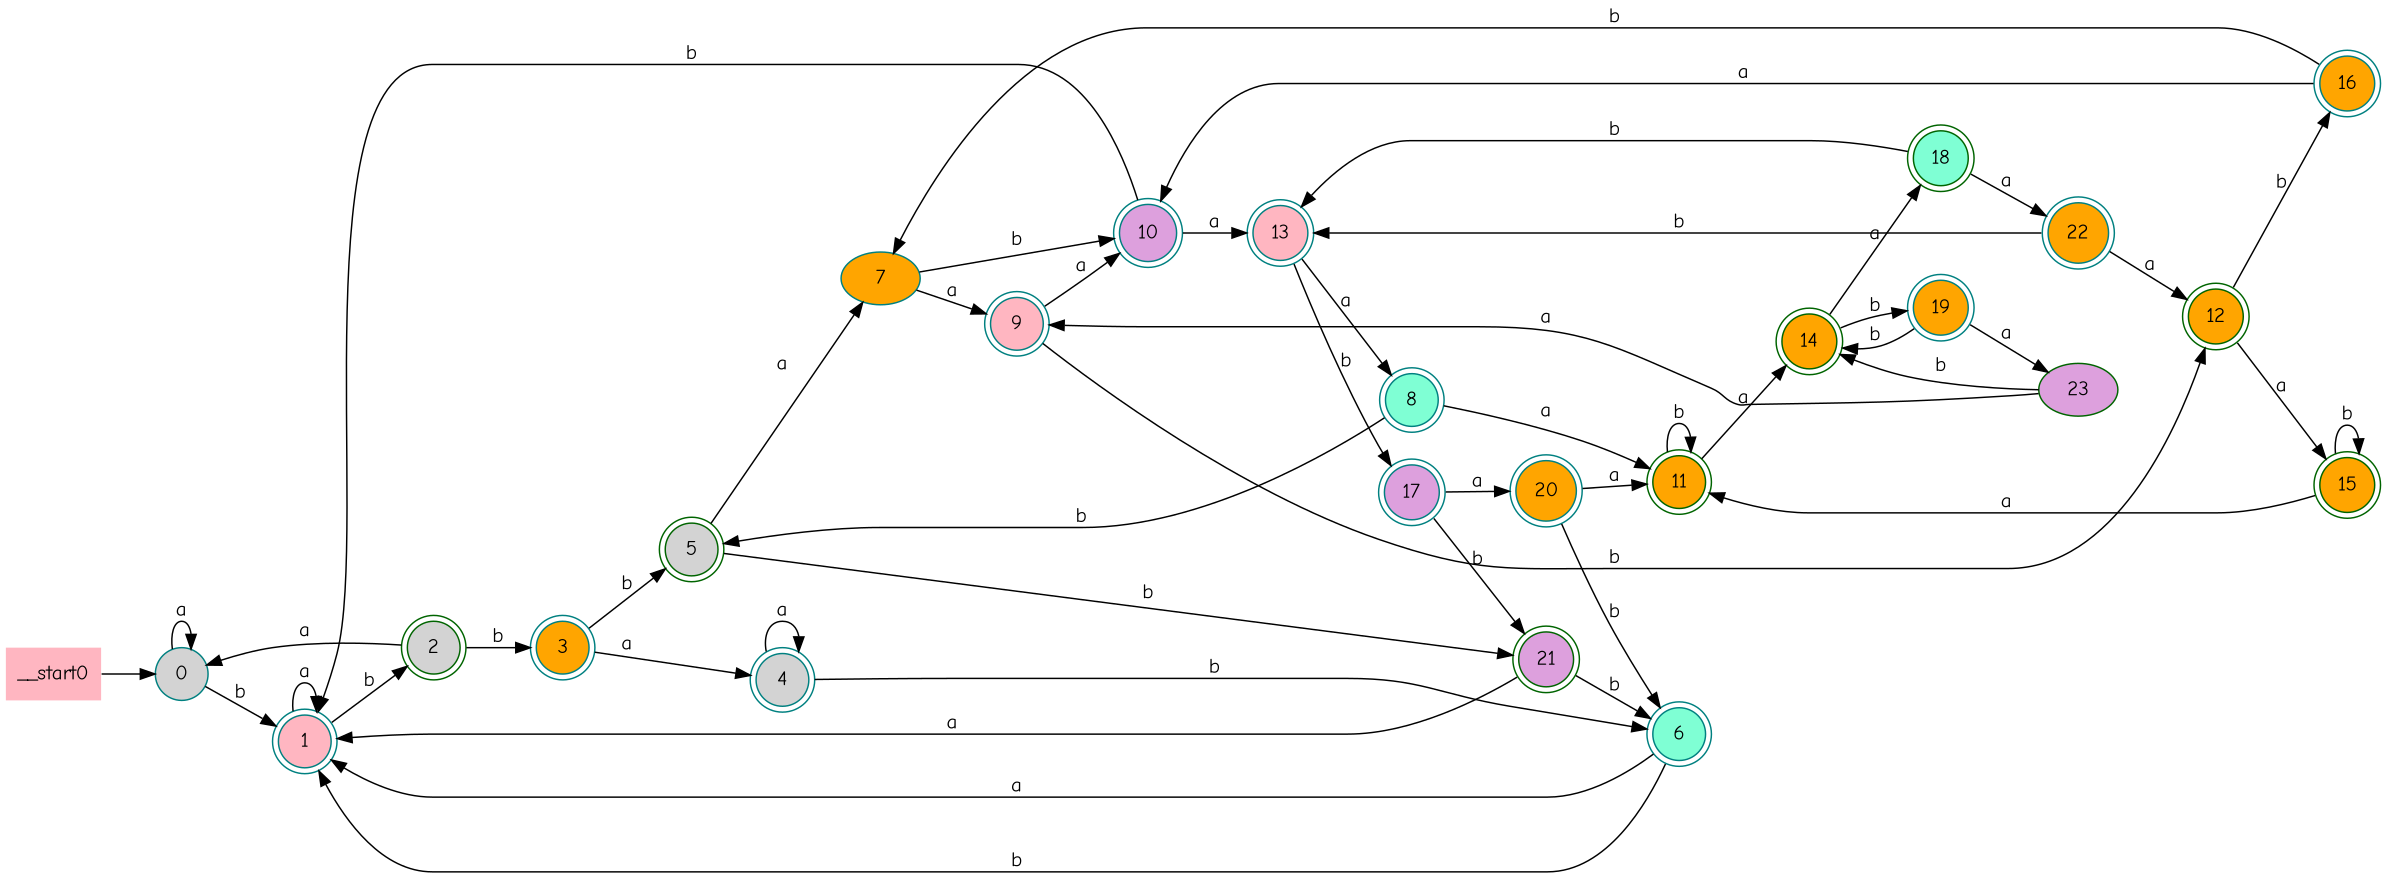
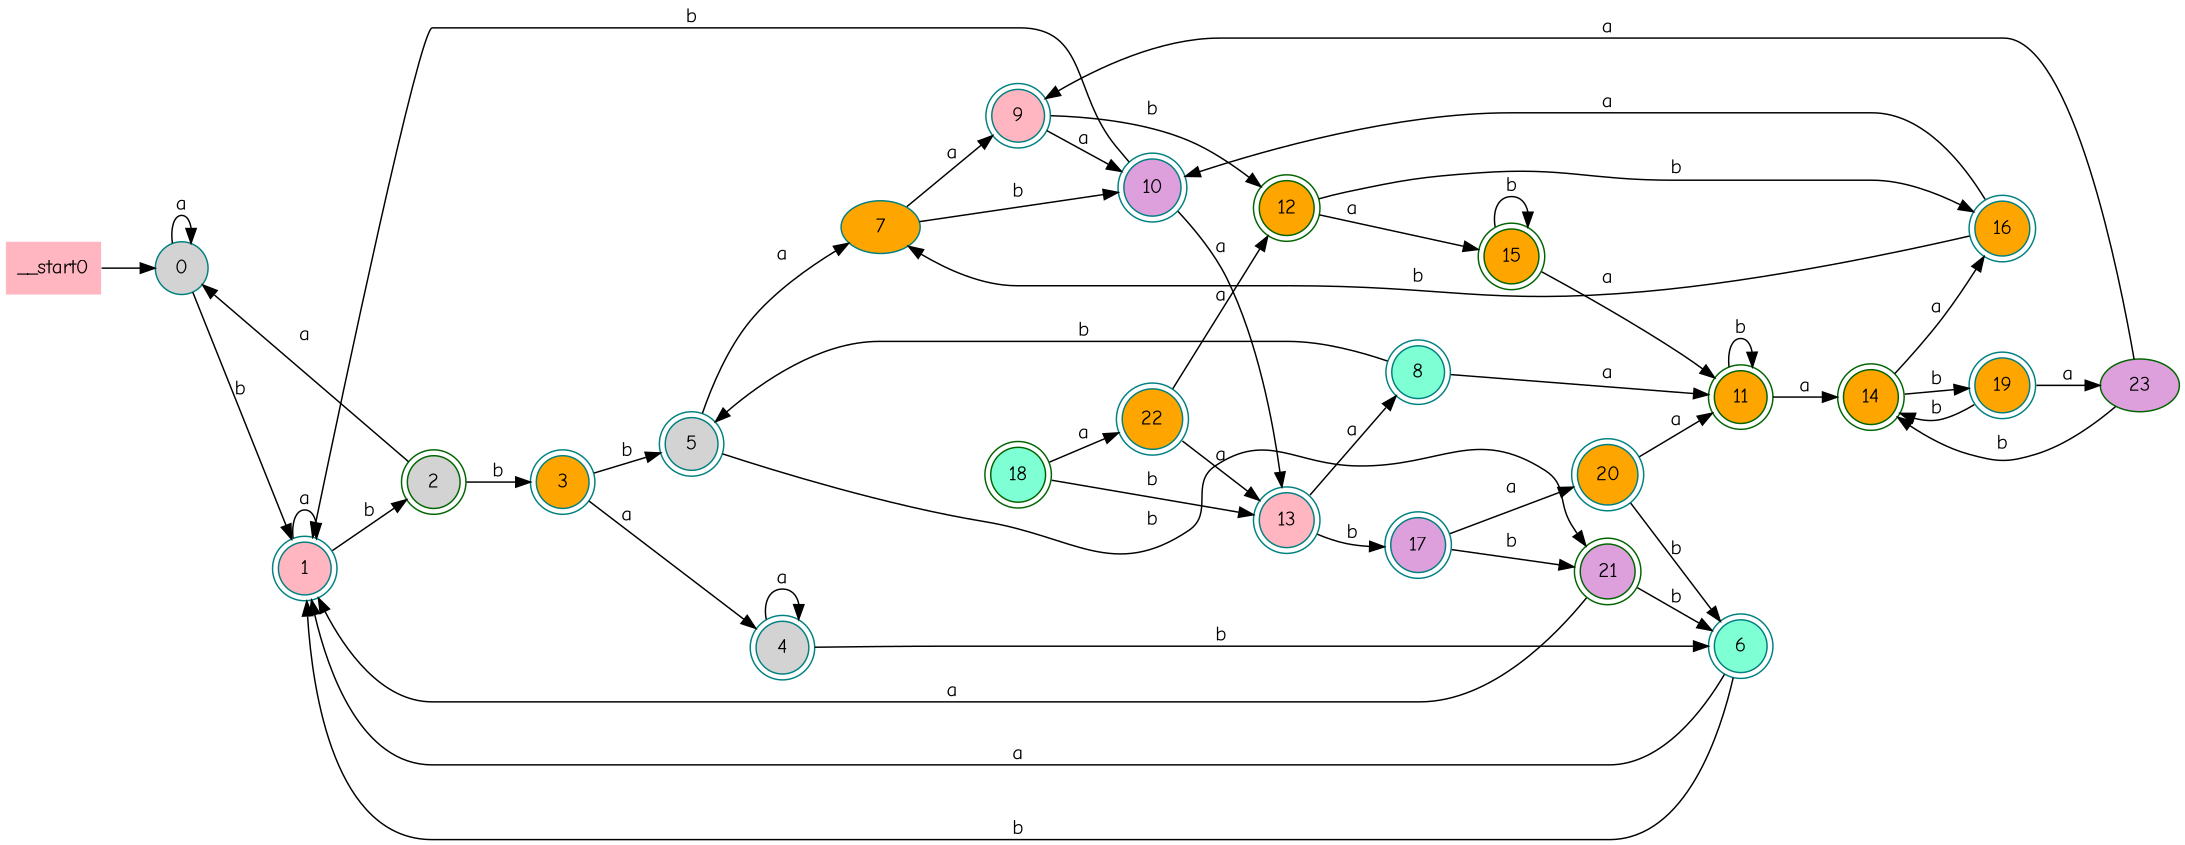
(1679, 222) -> (1221, 455)
(1871, 256) -> (1938, 324)
(692, 549) -> (692, 444)
